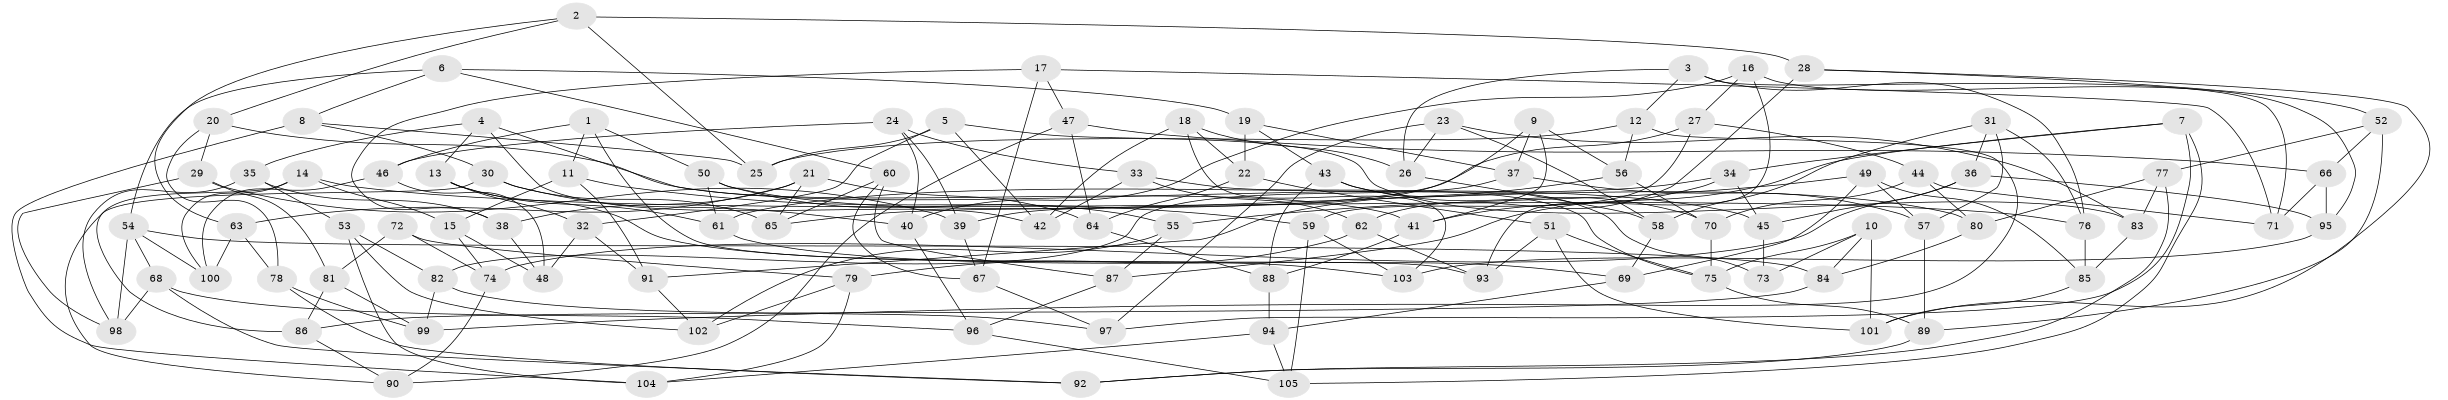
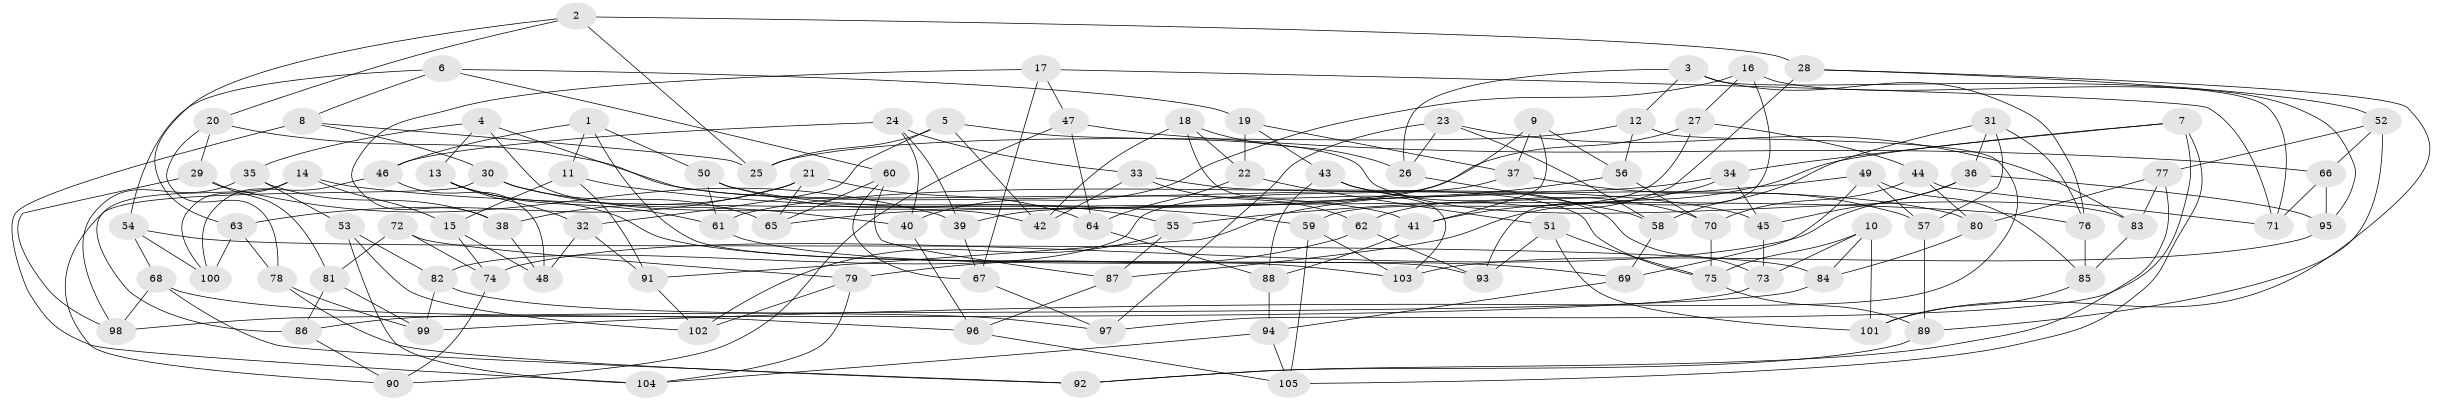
(123, 275) -> (943, 316)
